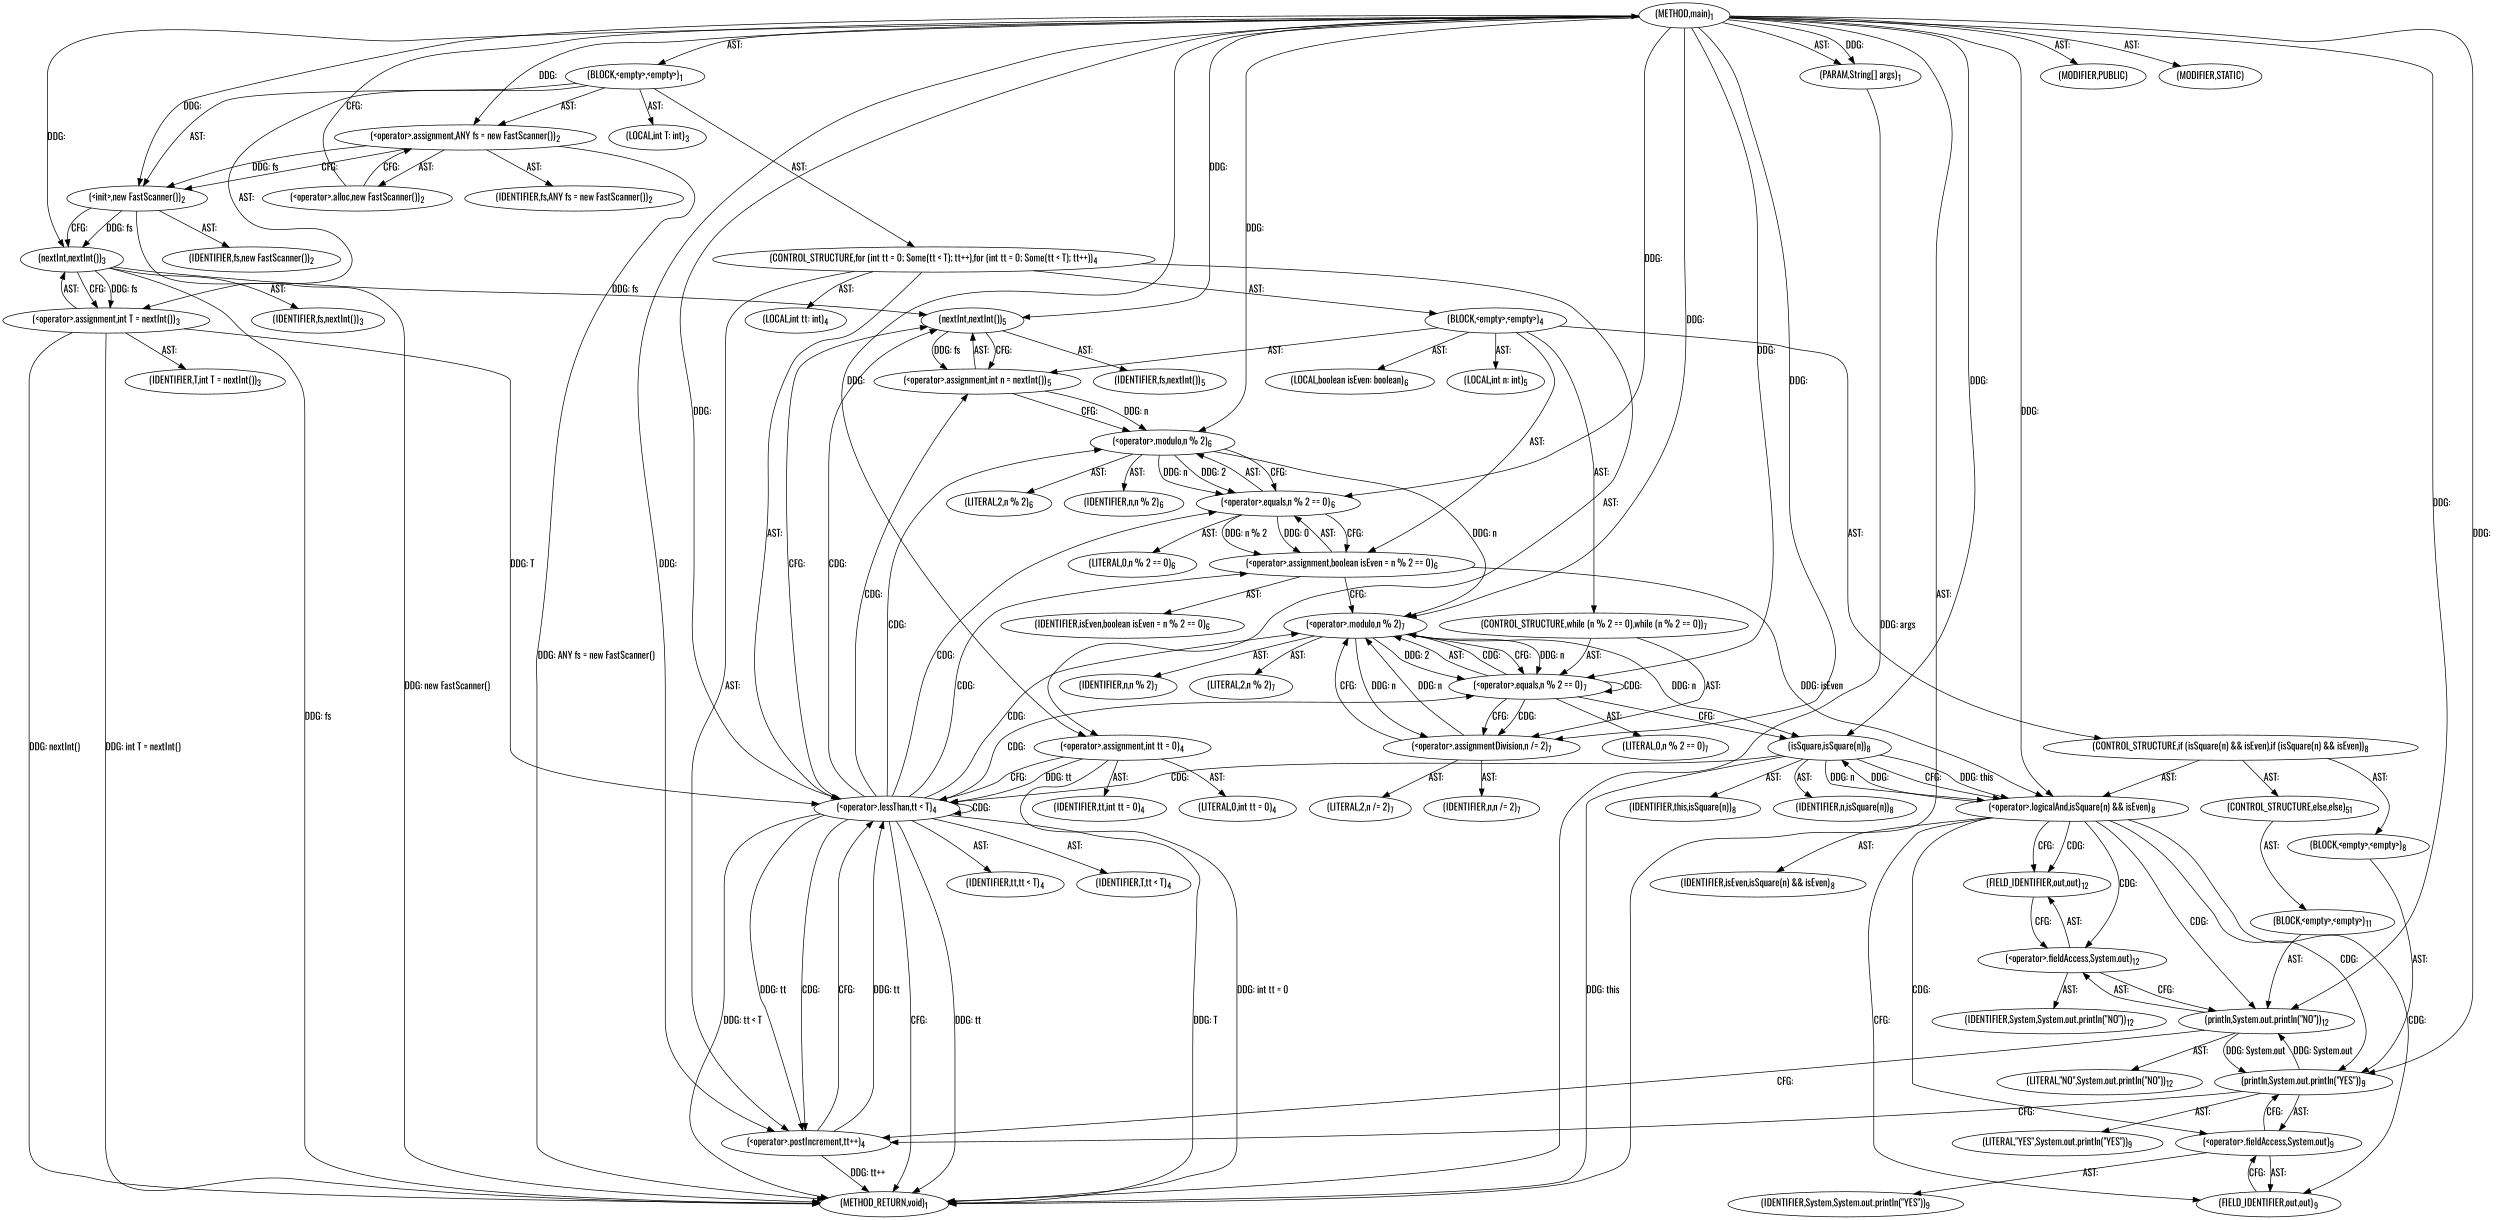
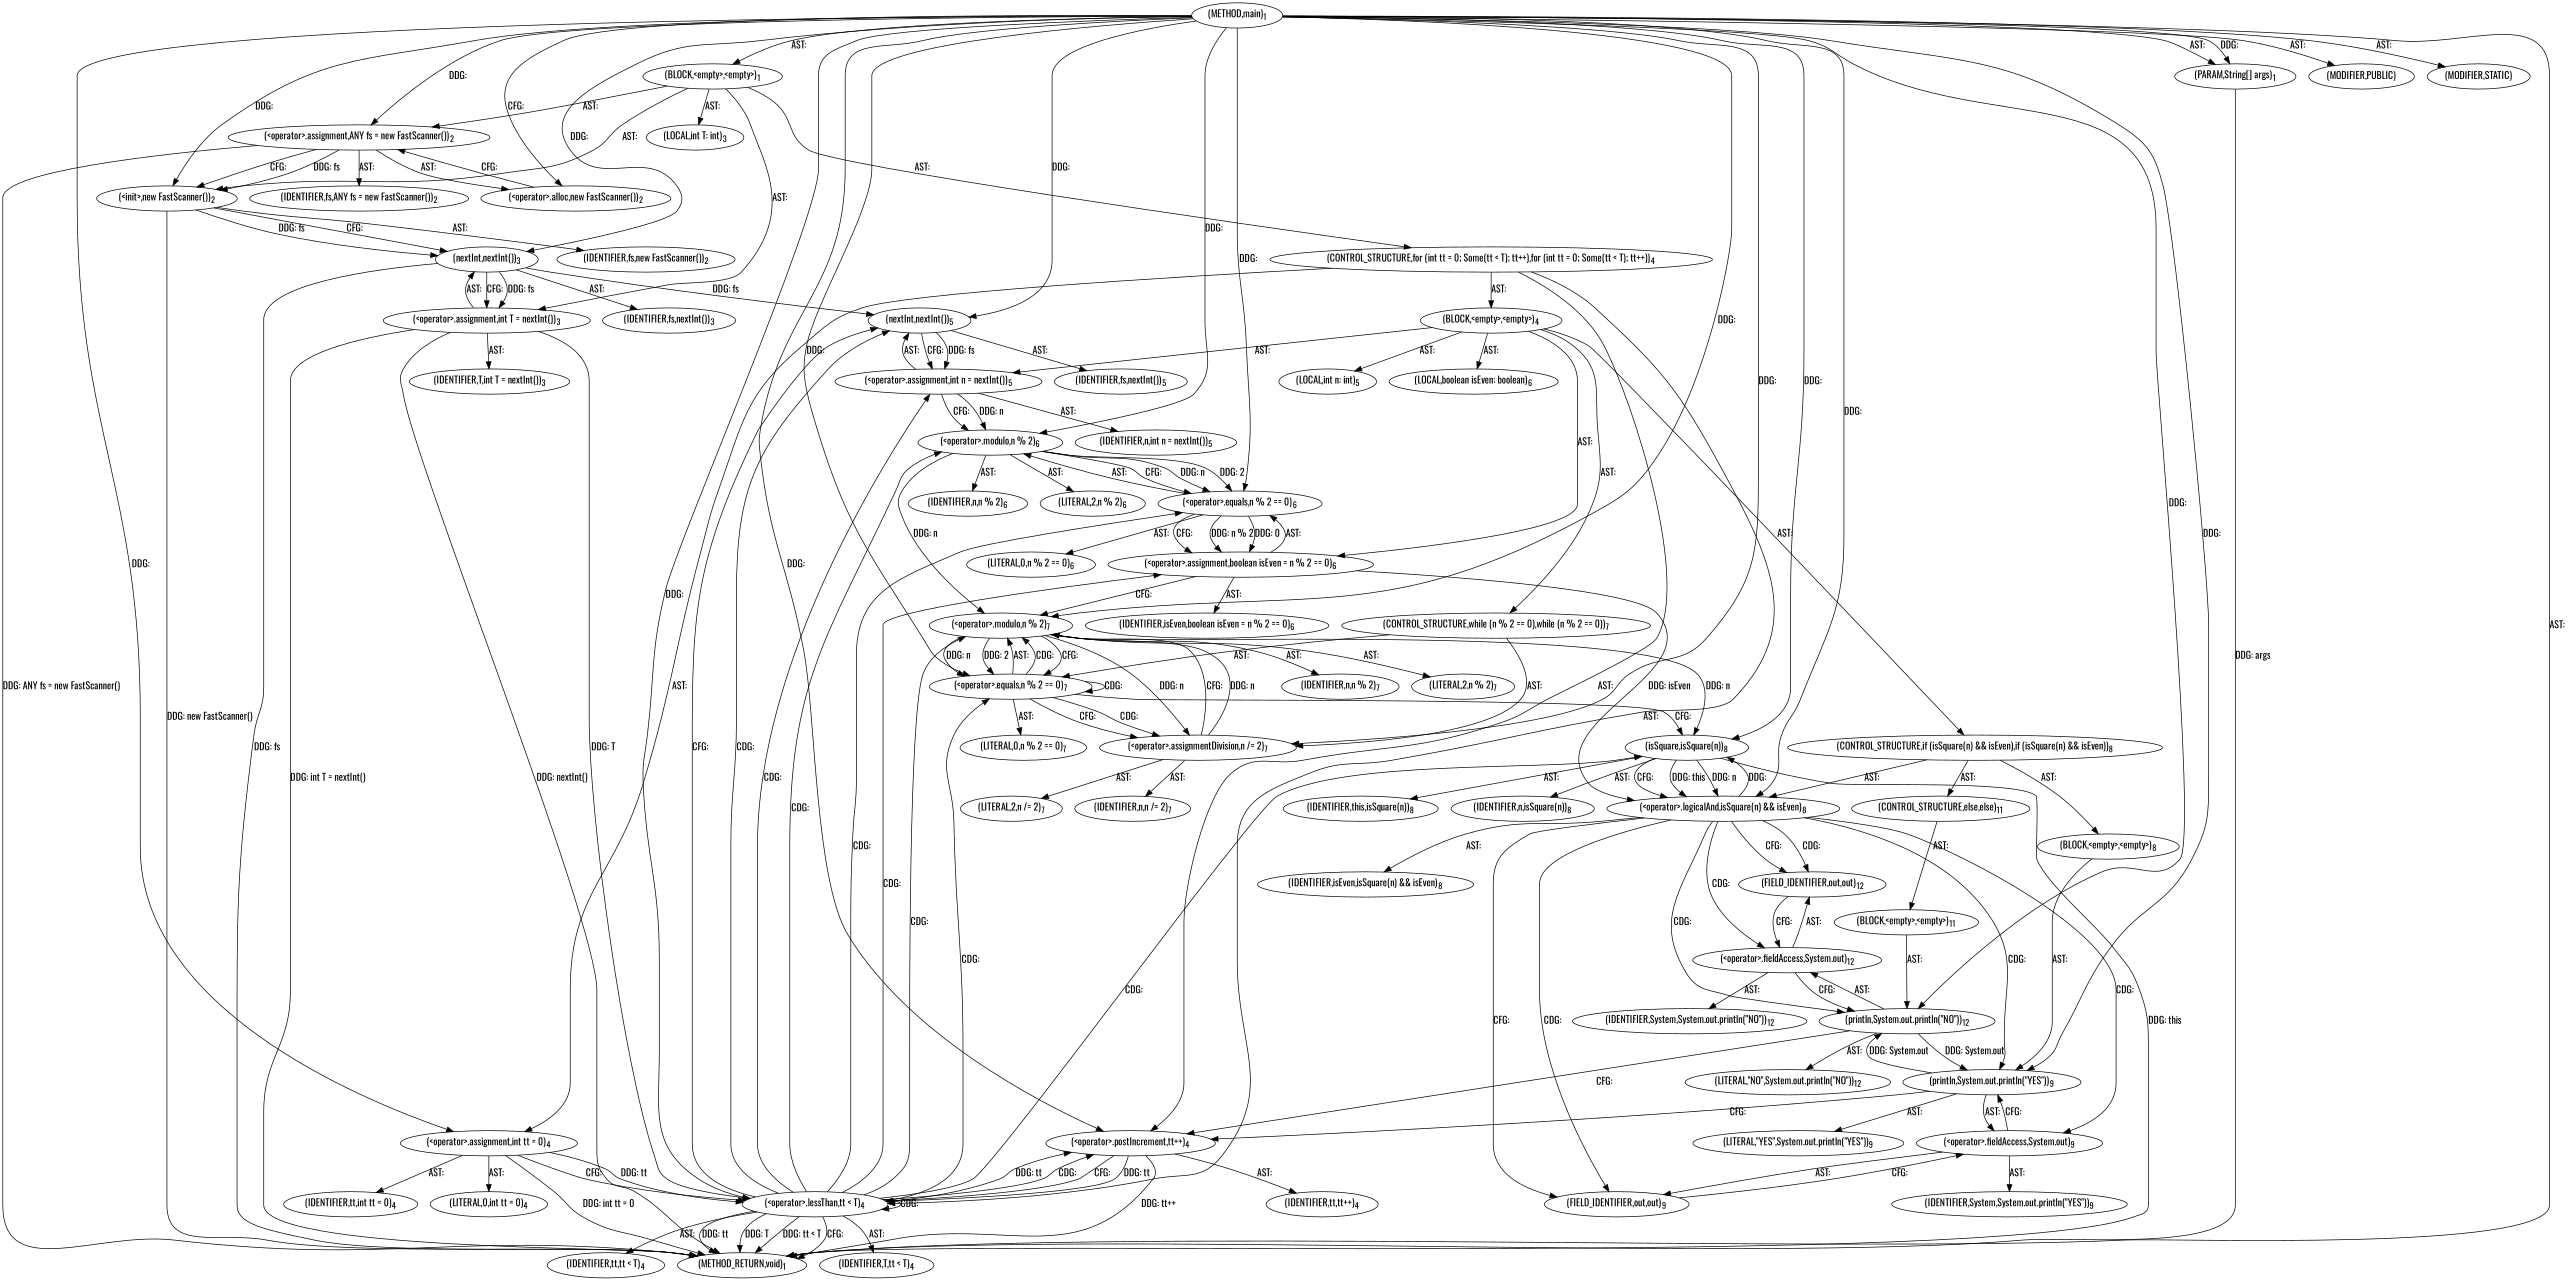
(584, 39) -> (580, 37)
(796, 321) -> none
none -> (1156, 443)
(1368, 763) -> (1206, 882)
(2349, 808) -> (2000, 808)
none -> (1322, 1204)
